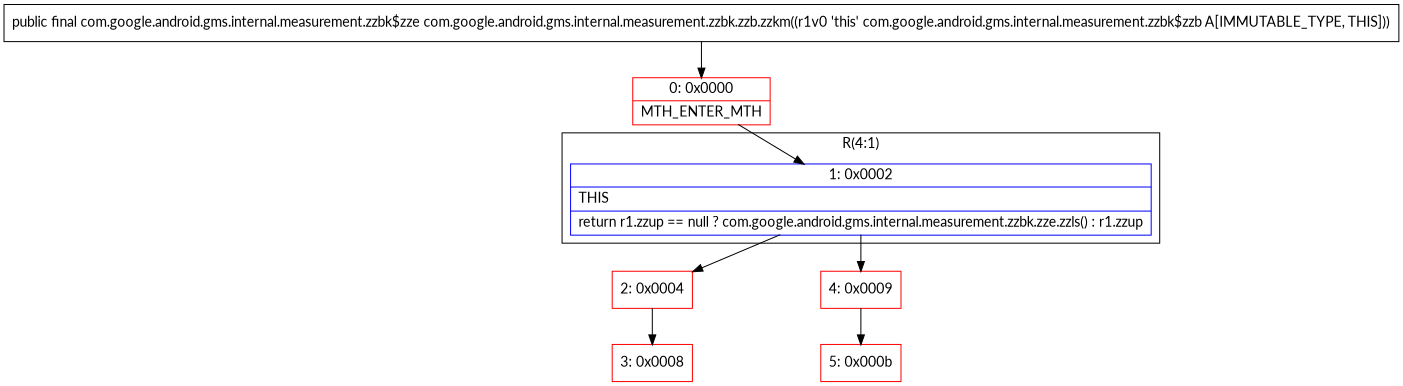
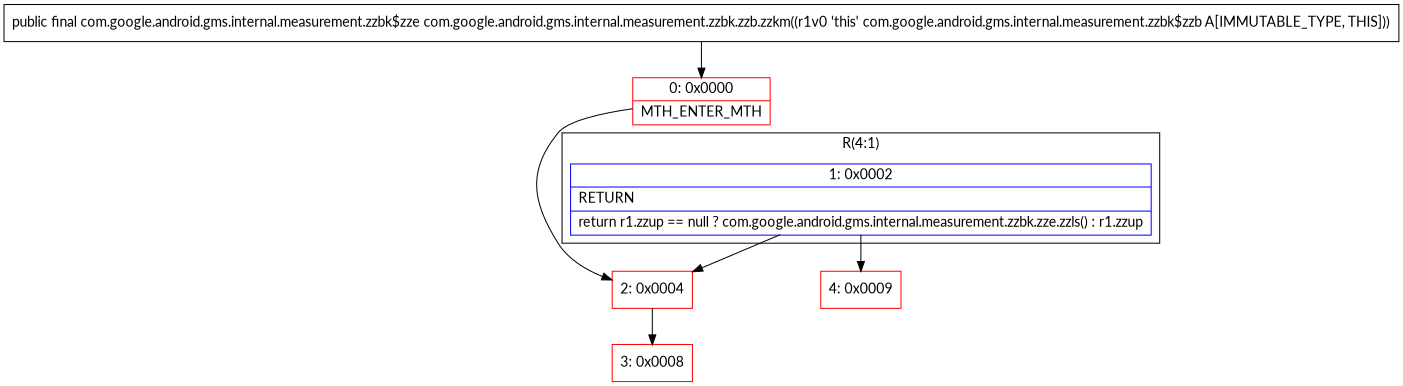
(767, 142) -> (537, 176)
(594, 199) -> (607, 199)
(861, 363) -> none
